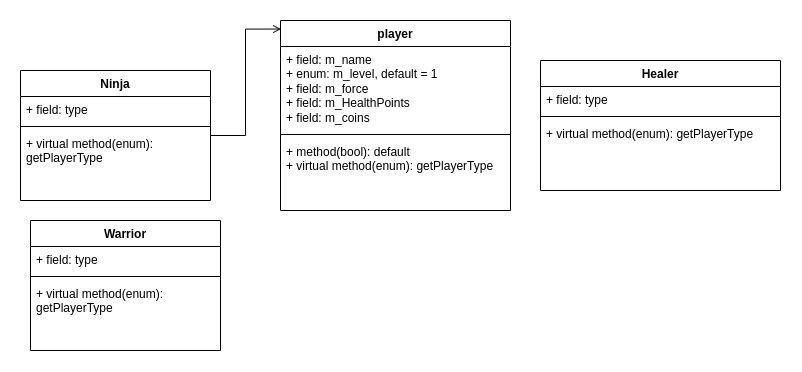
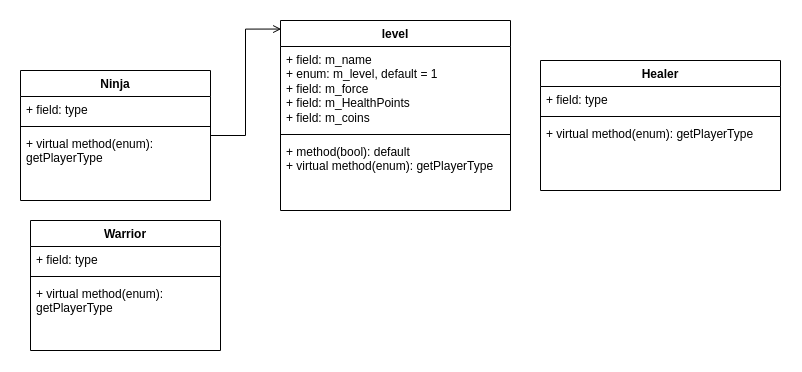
(396, 35) -> (396, 35)
